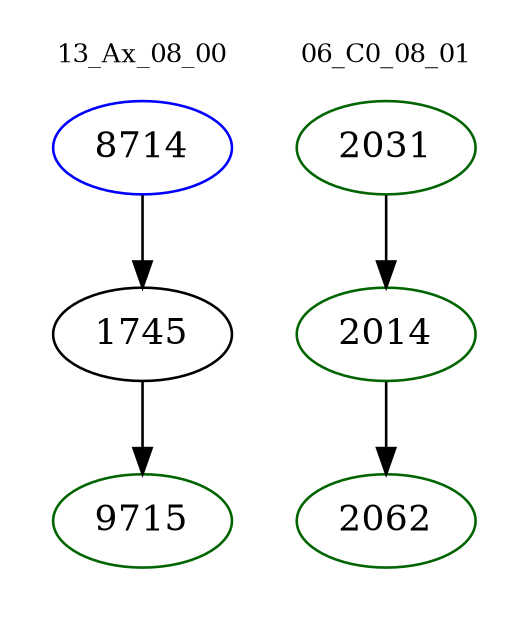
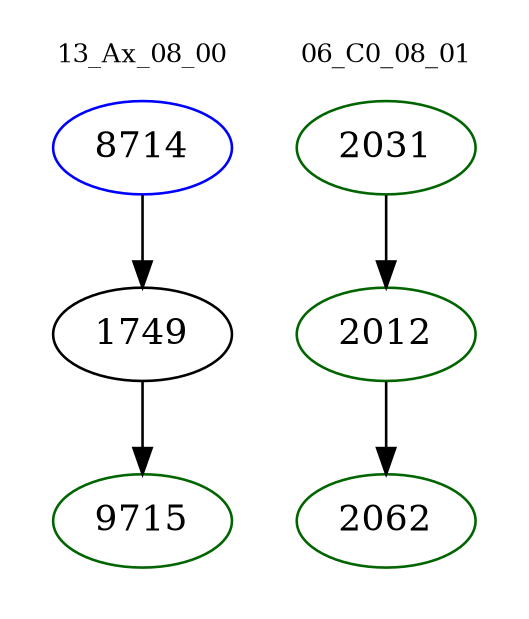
(143, 334) -> (143, 334)
(386, 334) -> (386, 334)
